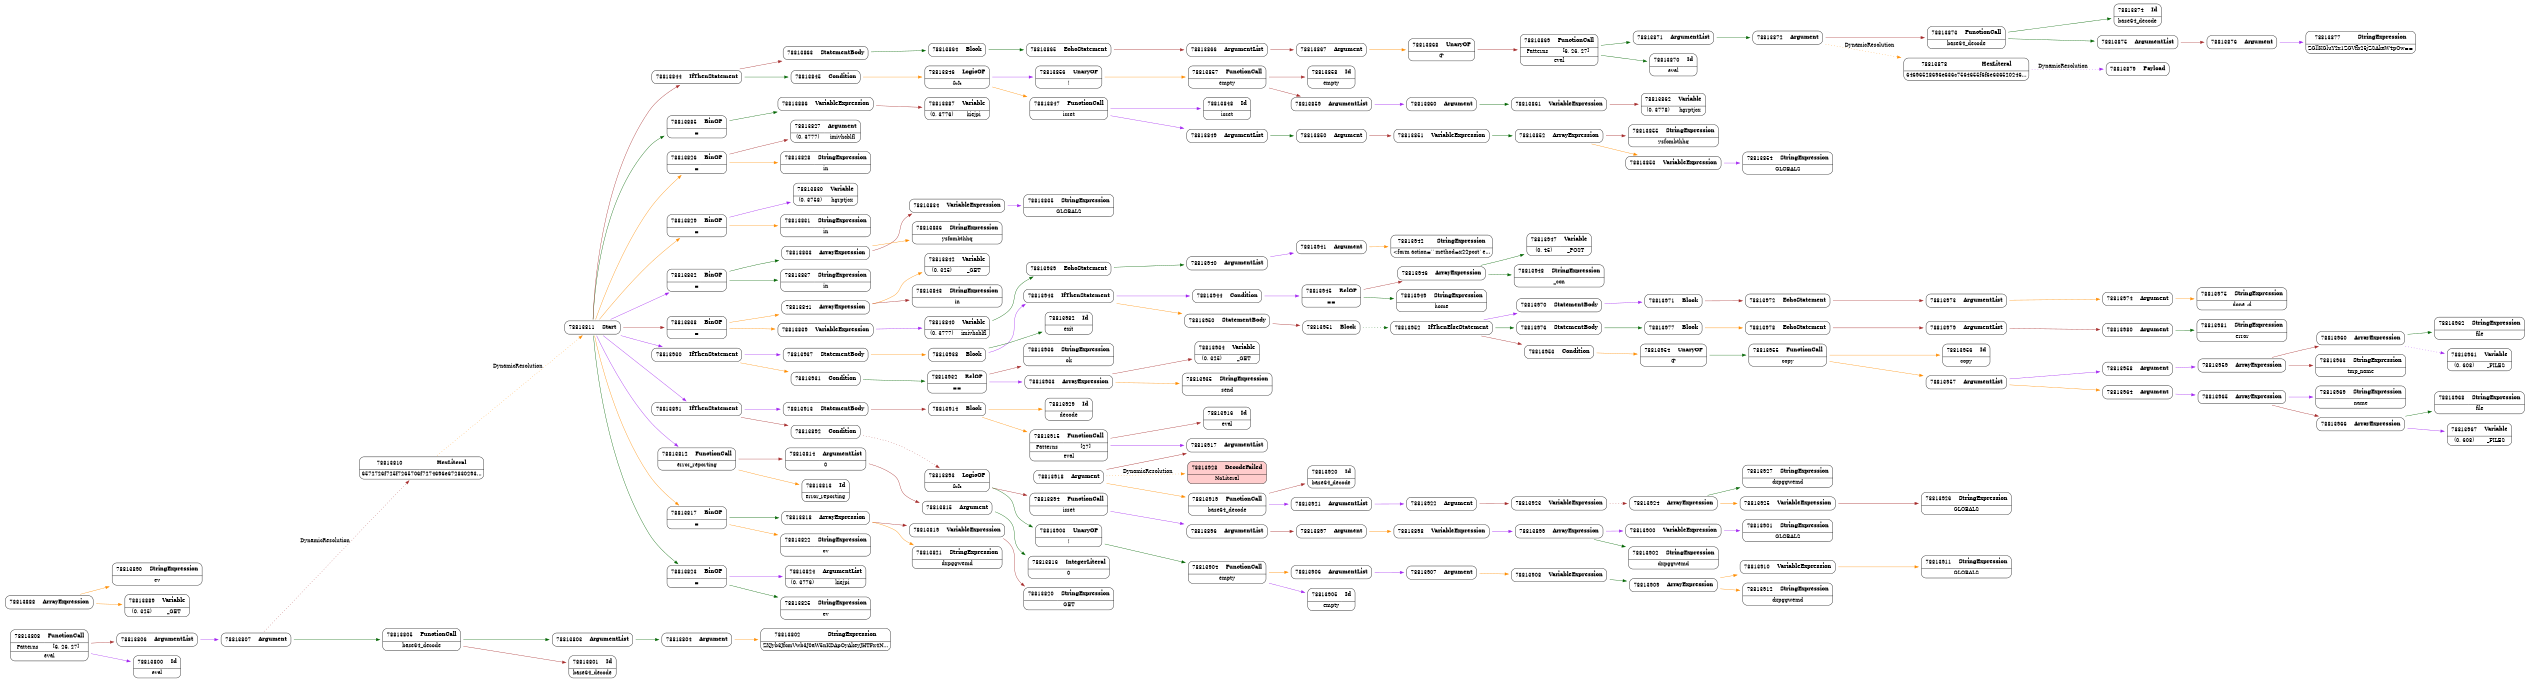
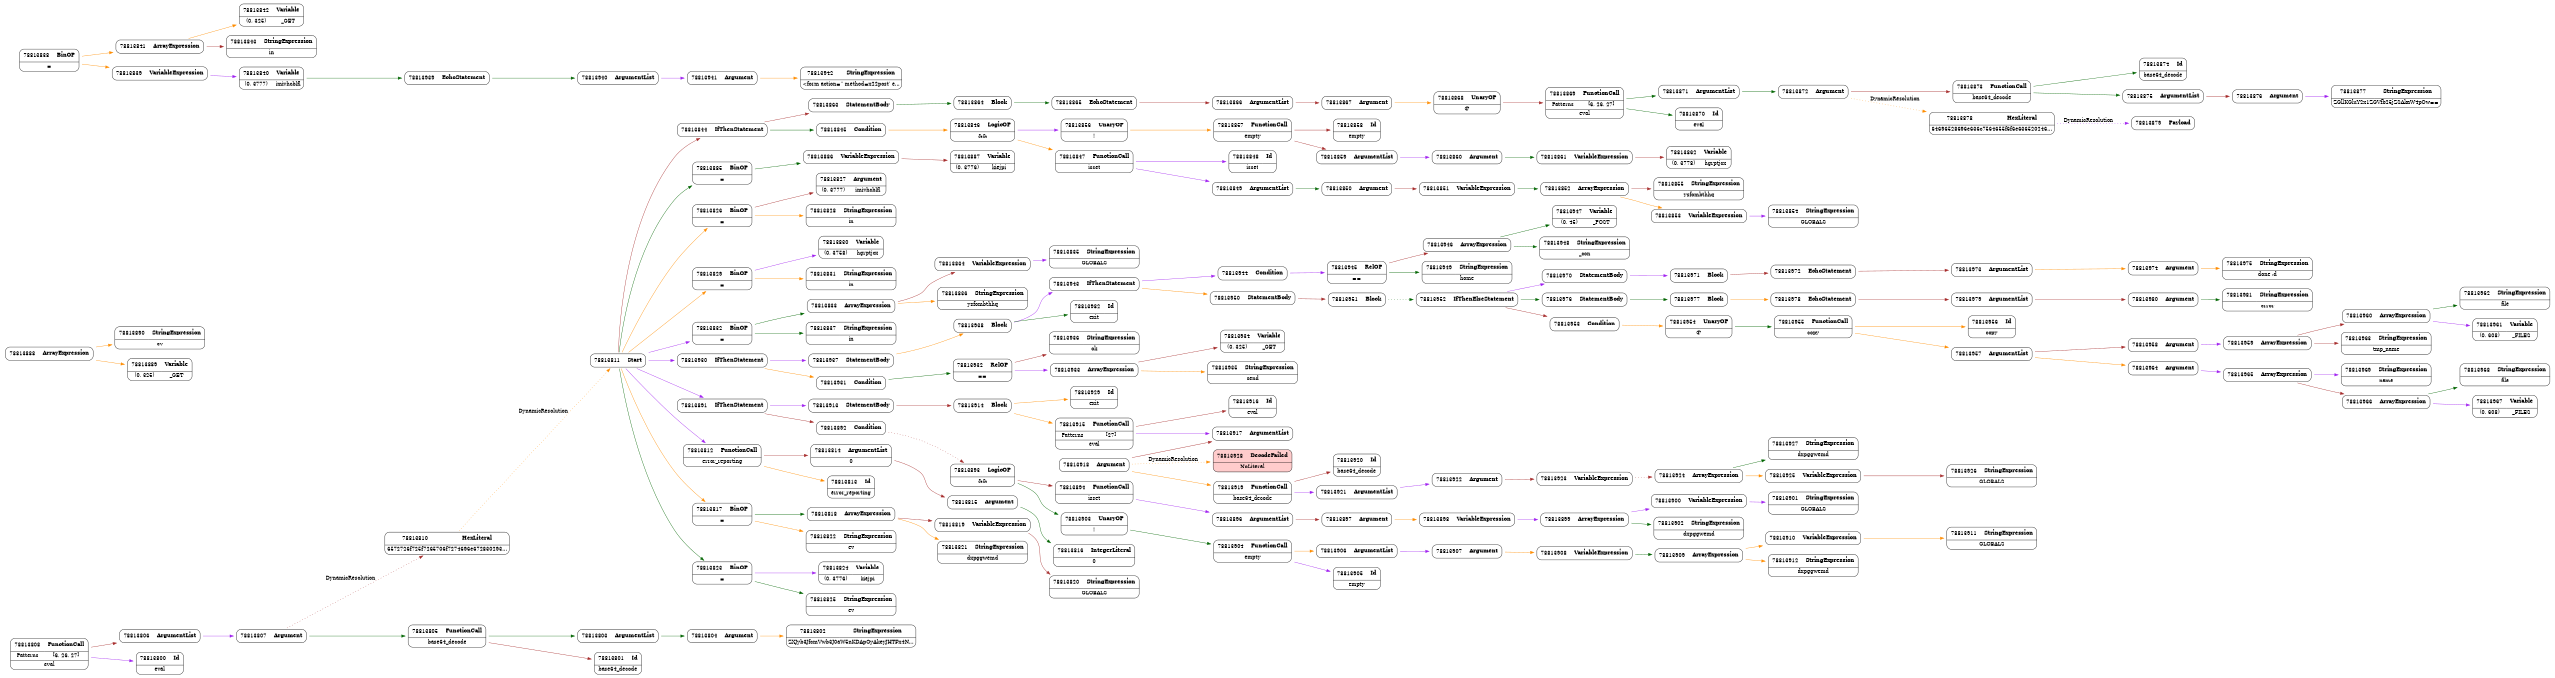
(642, 328) -> none
(2423, 350) -> (2450, 323)
(2053, 375) -> (2078, 350)
(1069, 415) -> (1094, 403)
(842, 572) -> (868, 568)
(1069, 605) -> (1094, 593)
